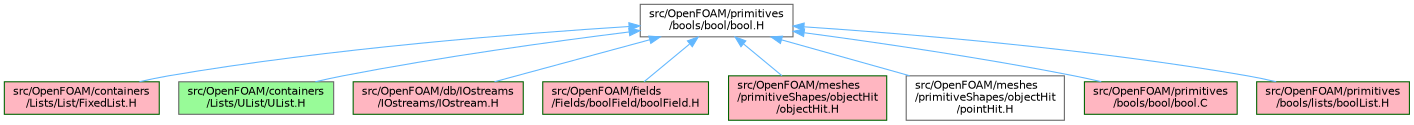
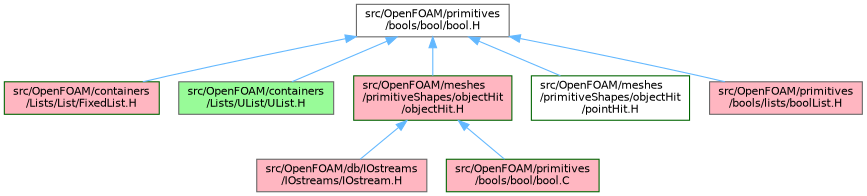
(953, 55) -> (486, 143)
(572, 61) -> (379, 143)
(438, 98) -> (342, 176)
(626, 98) -> none
(985, 98) -> (610, 98)
(1333, 98) -> (786, 98)
